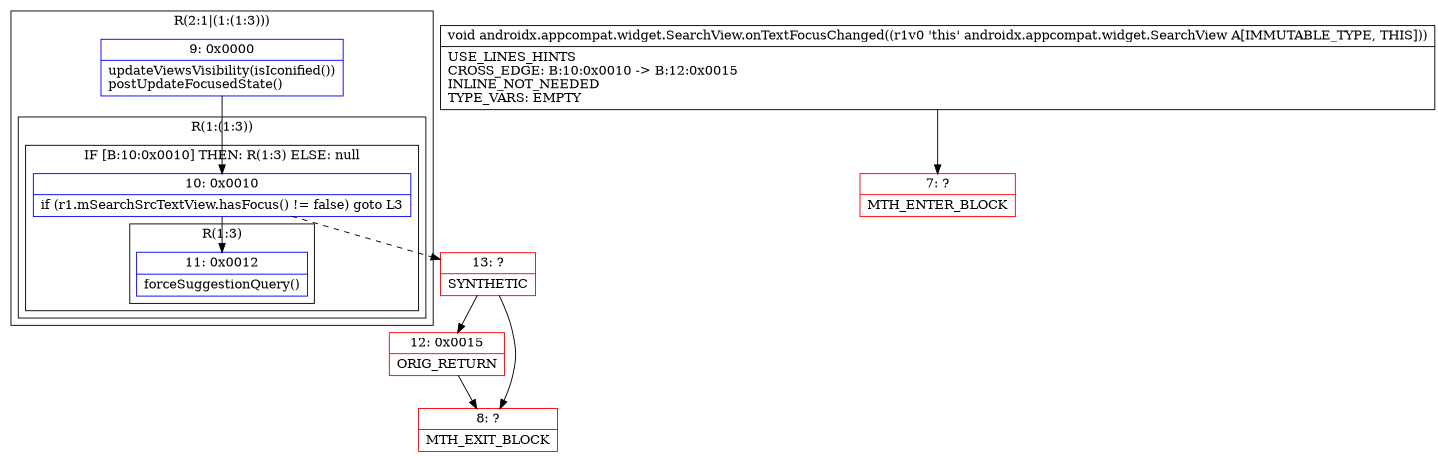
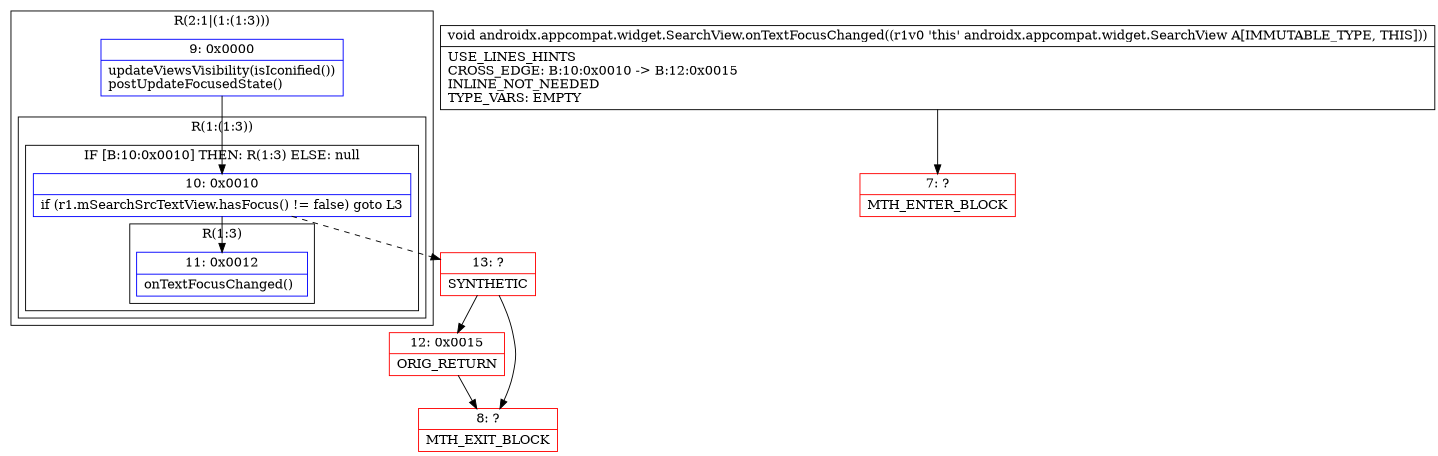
(222, 285) -> (218, 285)
